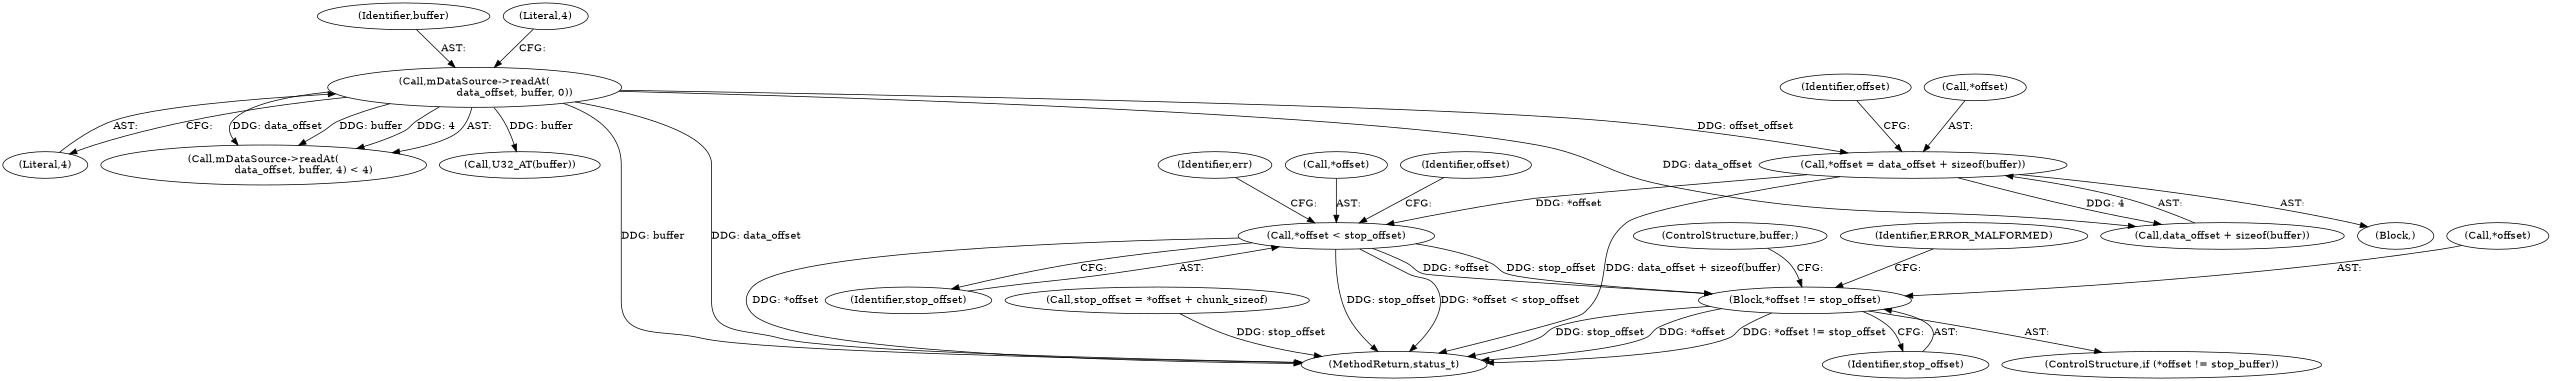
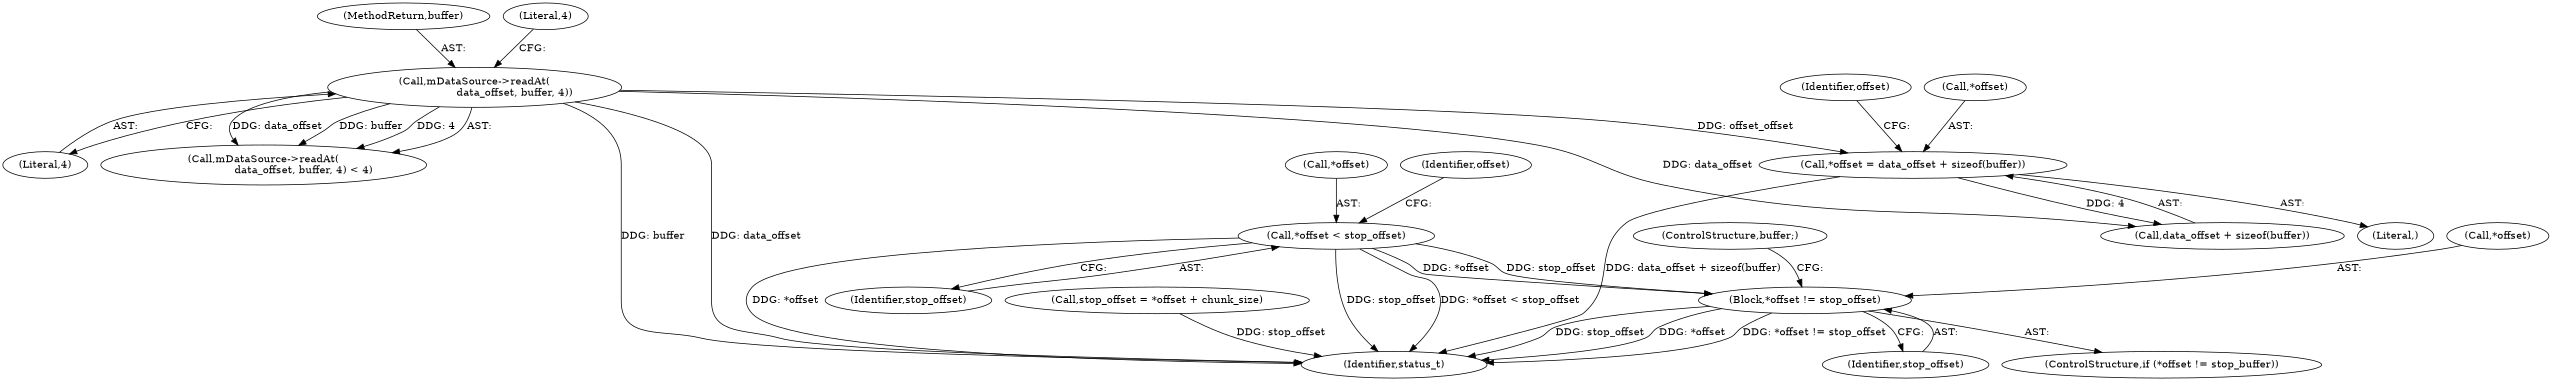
(404, 16) -> (404, 16)
(475, 87) -> (475, 87)
(520, 165) -> none
(1215, 165) -> none
(1600, 192) -> none
(1964, 236) -> none
(2396, 236) -> (2396, 236)
(1157, 300) -> (1157, 300)
(1394, 365) -> (1394, 365)
